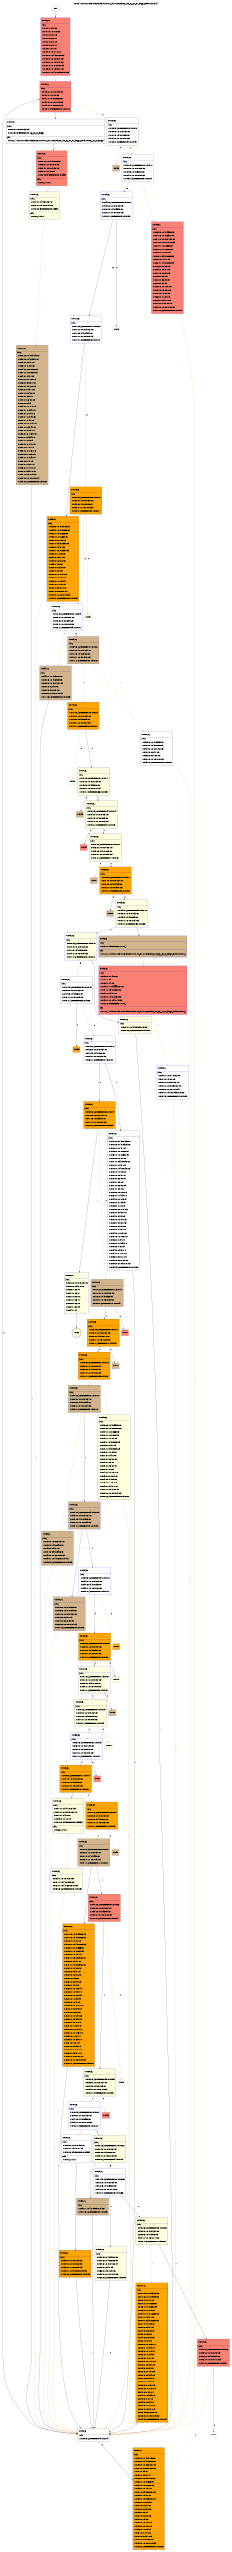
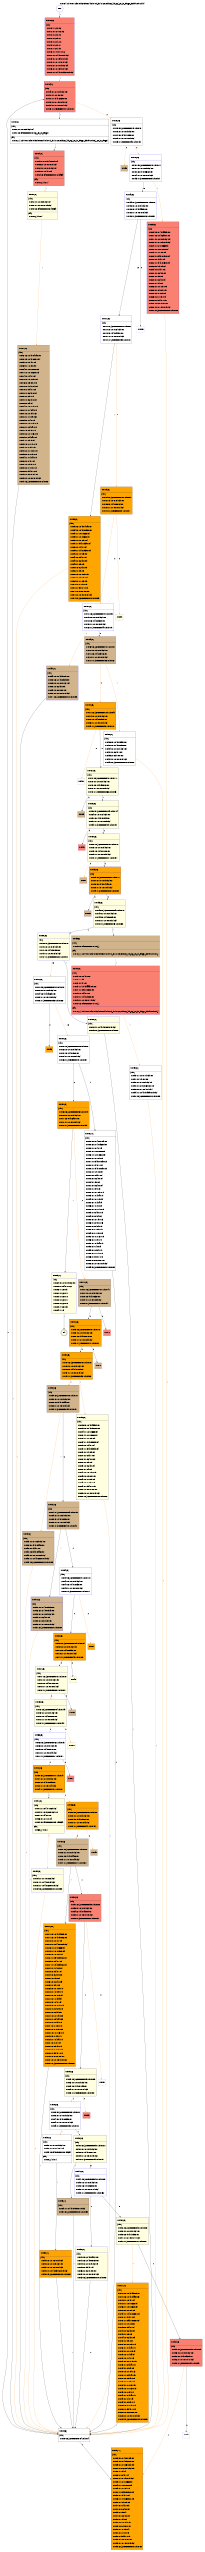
(77, 1333) -> (64, 1333)
